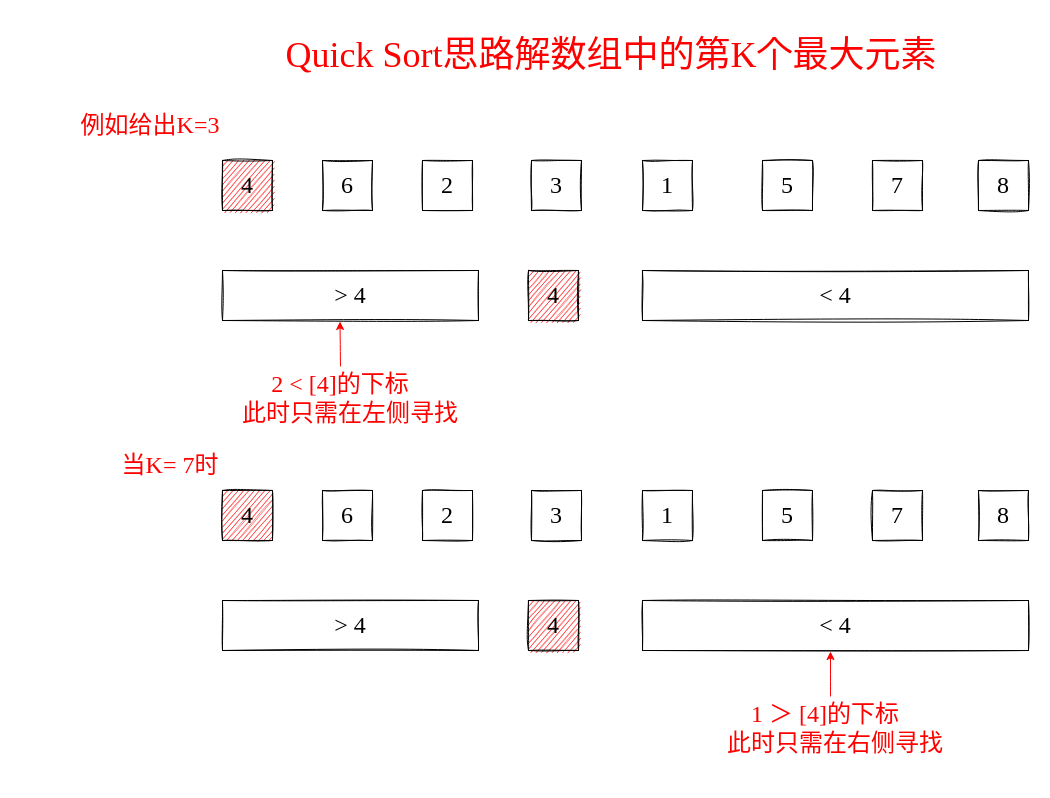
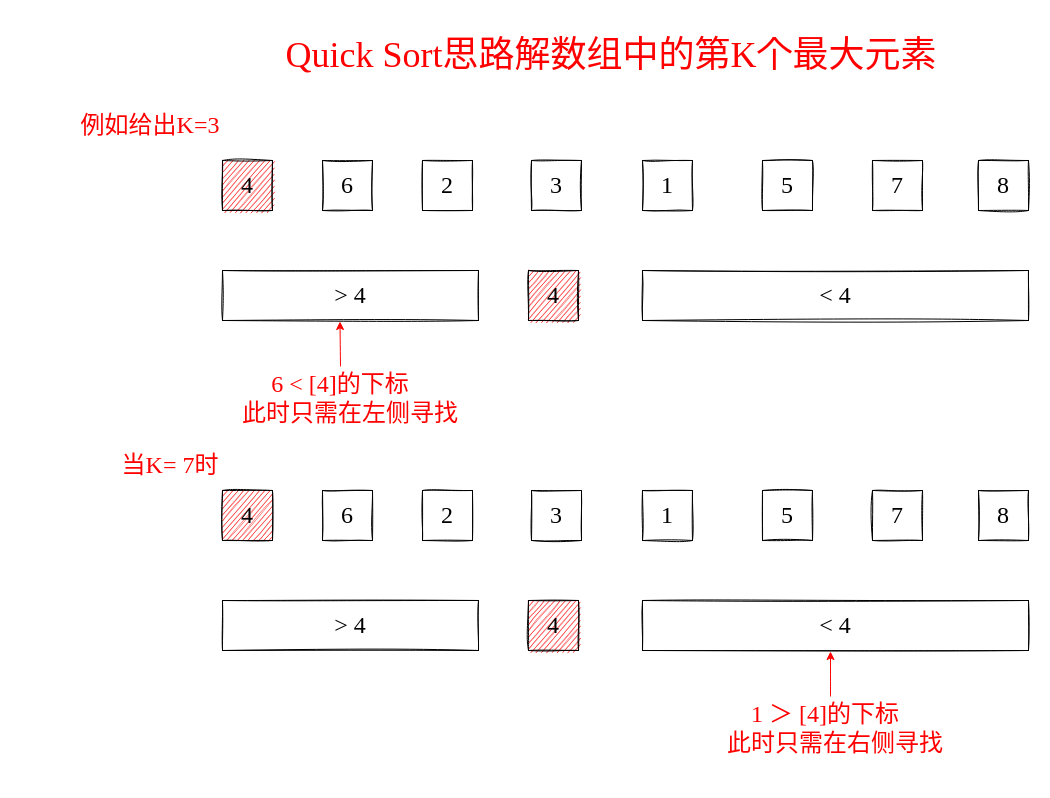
(341, 385) -> (341, 385)
